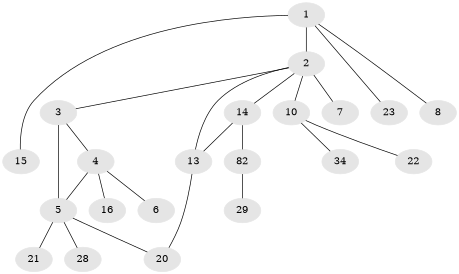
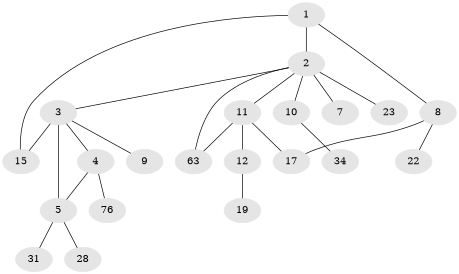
(348, 64) -> (348, 88)
(242, 113) -> (242, 113)
none -> (40, 137)
(351, 139) -> (426, 137)
none -> (145, 162)
(194, 162) -> (194, 162)
(242, 162) -> (242, 162)
none -> (291, 162)
(107, 211) -> (107, 211)
(156, 211) -> none
(242, 211) -> (242, 211)
(34, 259) -> (34, 259)
(162, 259) -> none
